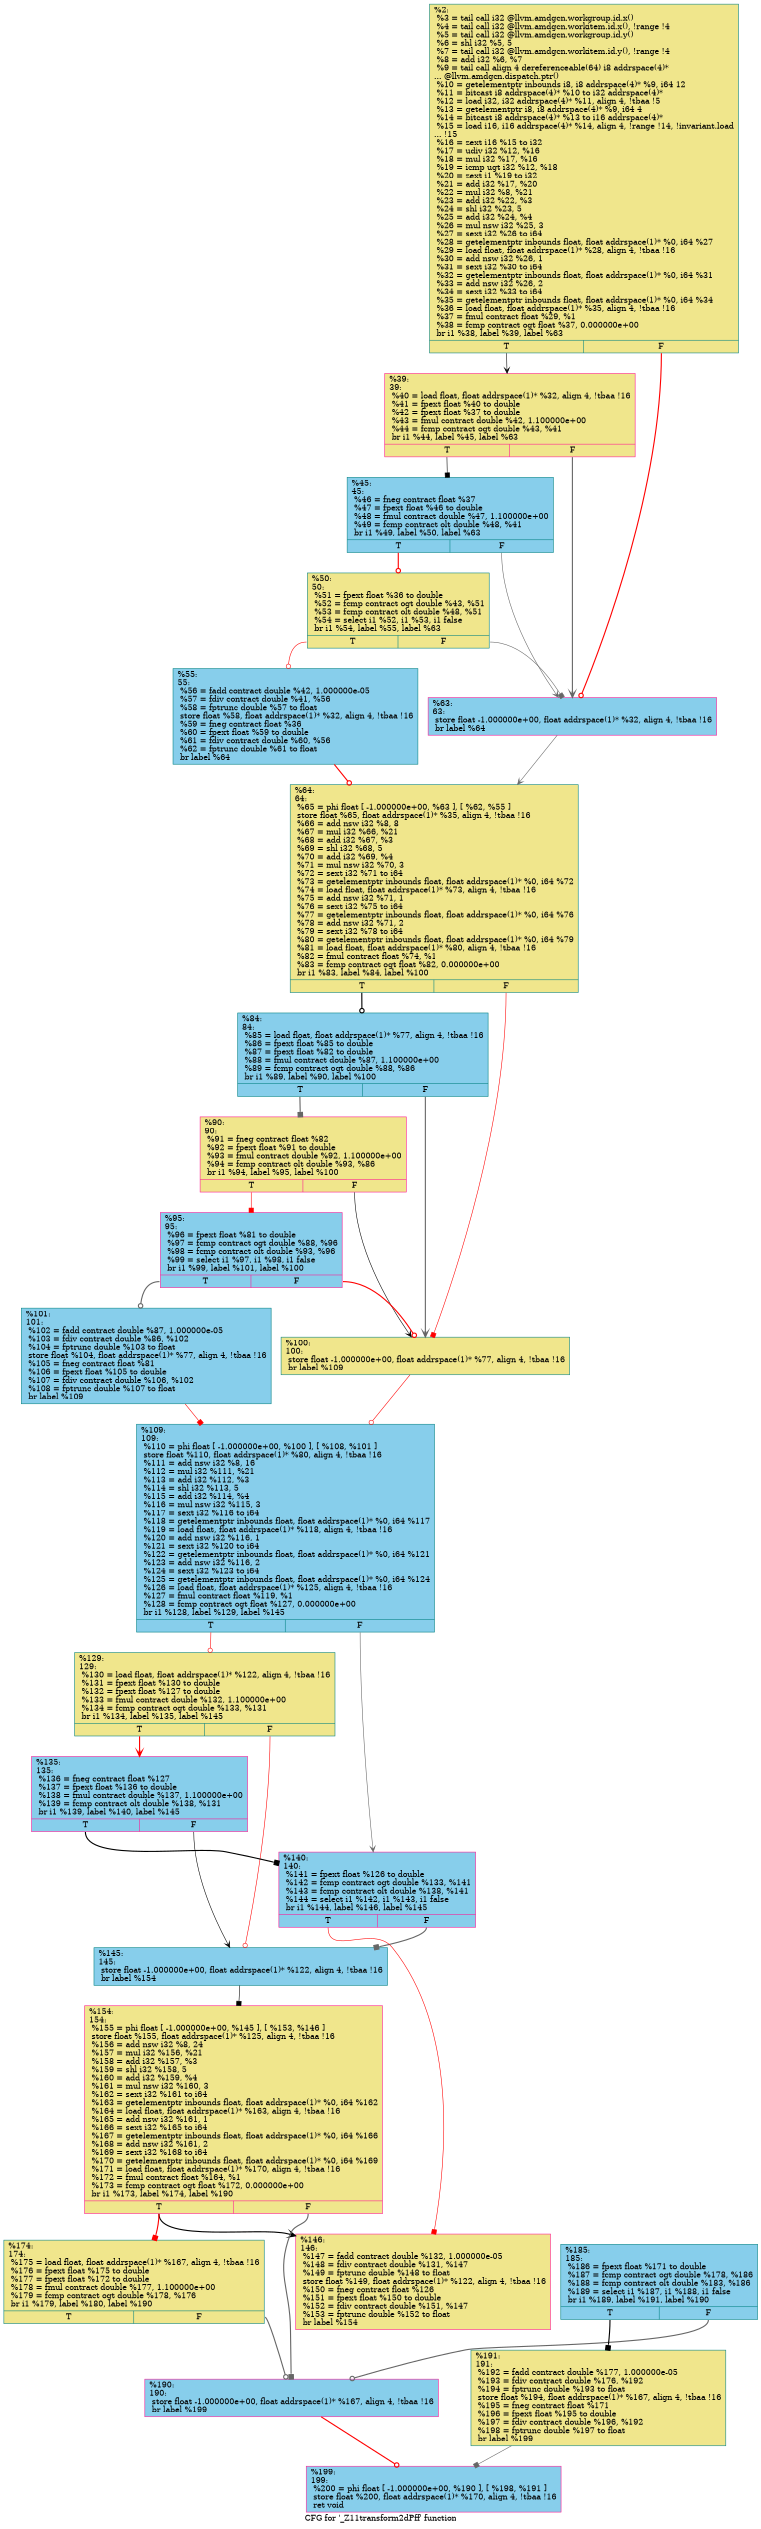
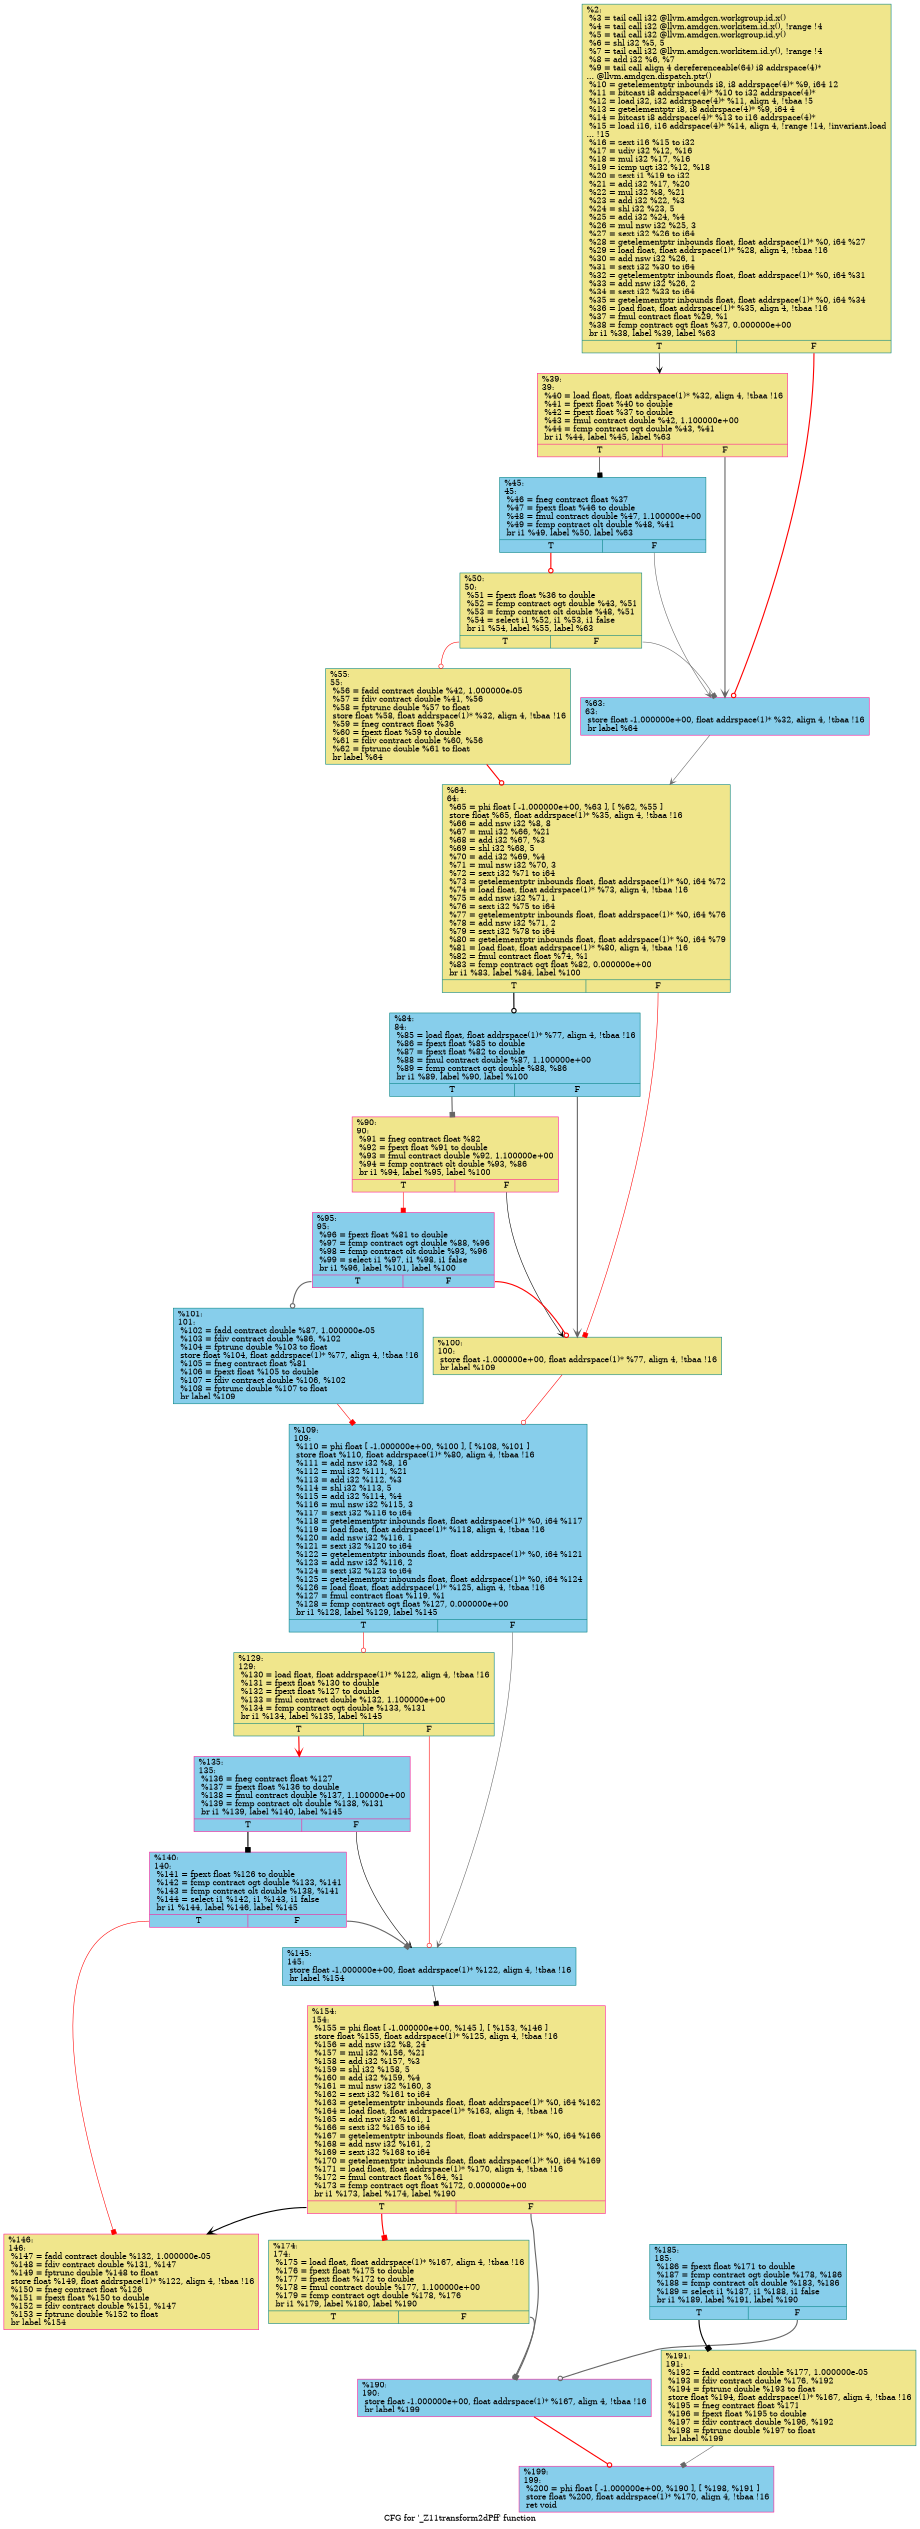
(295, 716) -> (448, 716)
(234, 1268) -> (386, 1268)
(364, 1740) -> (490, 1790)
